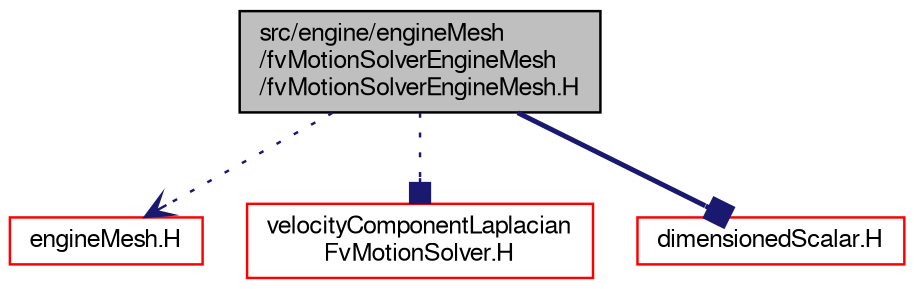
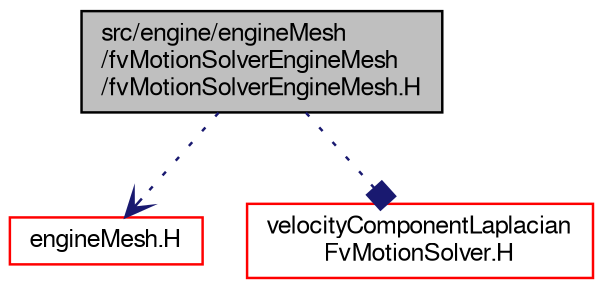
(771, 241) -> none
